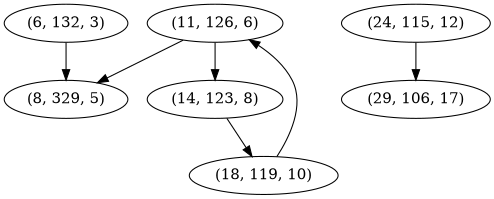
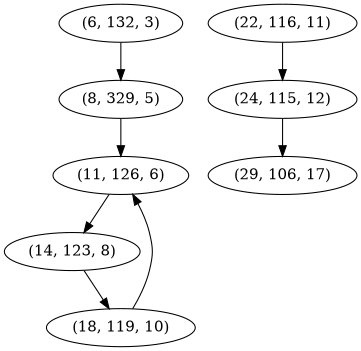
none -> (283, 23)
(145, 59) -> (121, 132)
